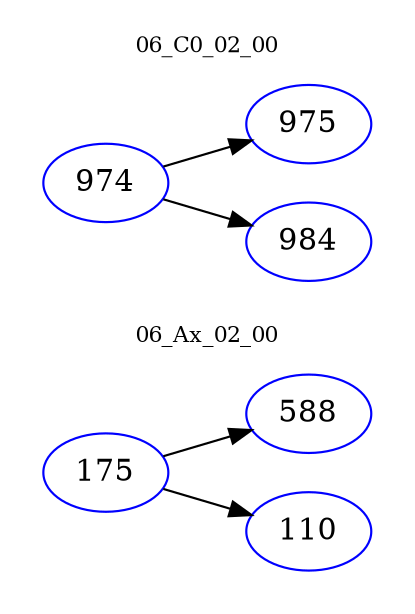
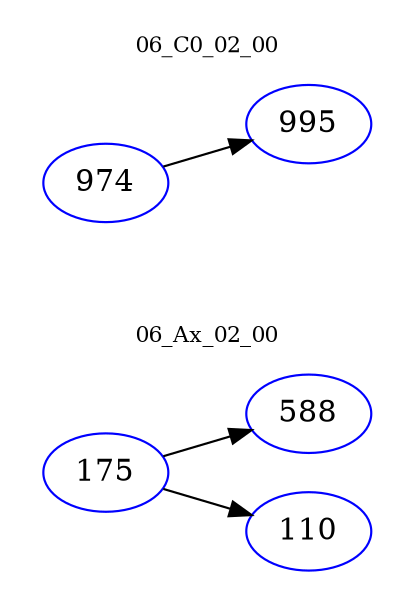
(309, 124) -> (309, 124)
(309, 242) -> none
